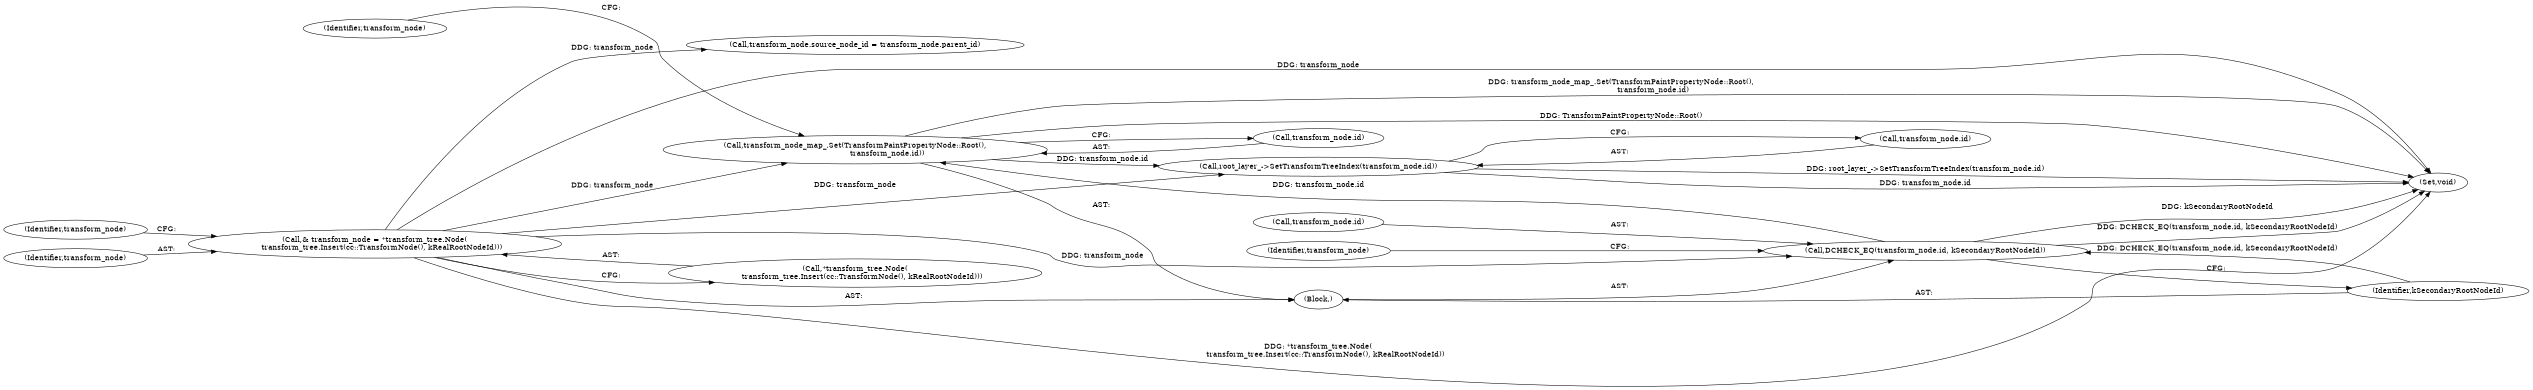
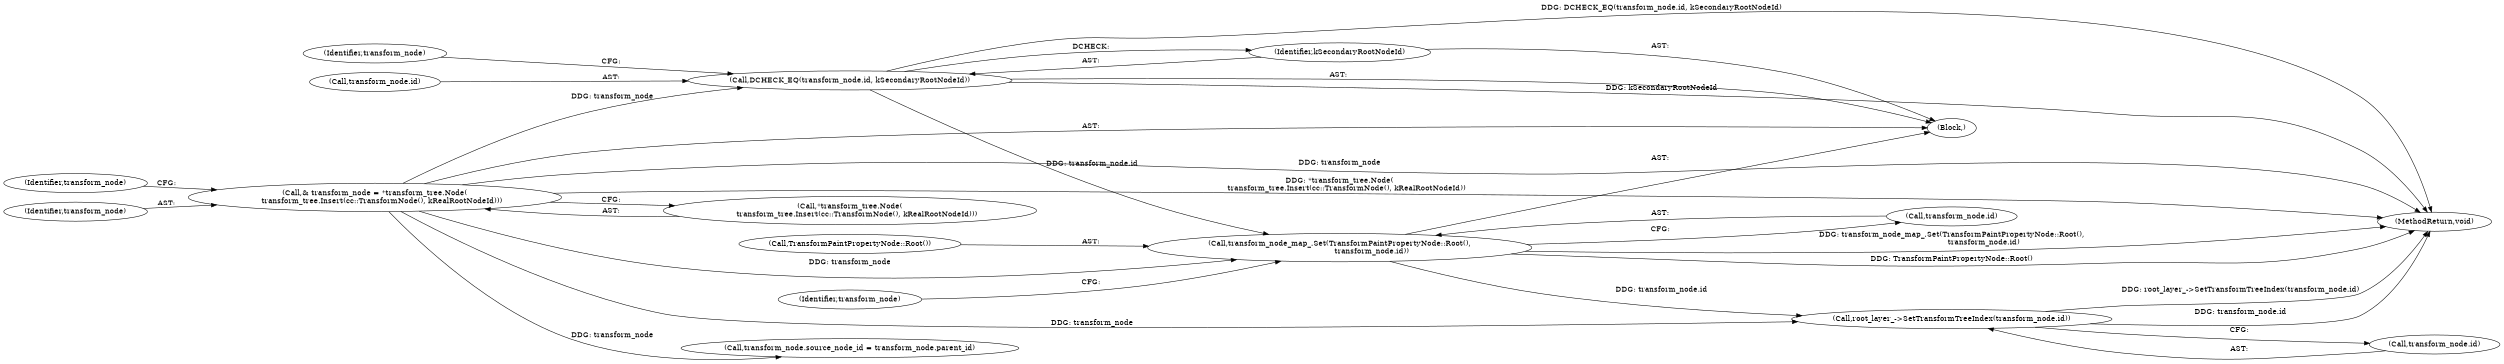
(2438, 183) -> (2435, 222)
none -> (850, 244)
(2217, 248) -> (1092, 61)
(2217, 269) -> (1092, 47)
(1617, 298) -> (1470, 81)
